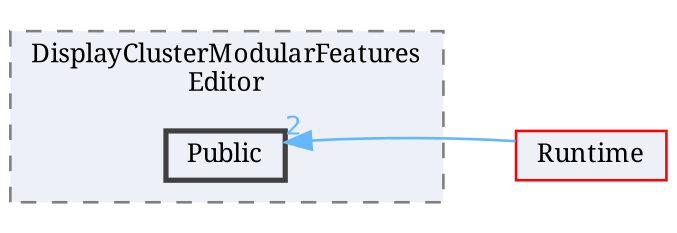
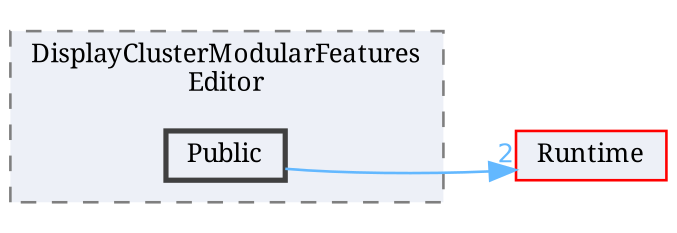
(414, 138) -> (387, 173)
